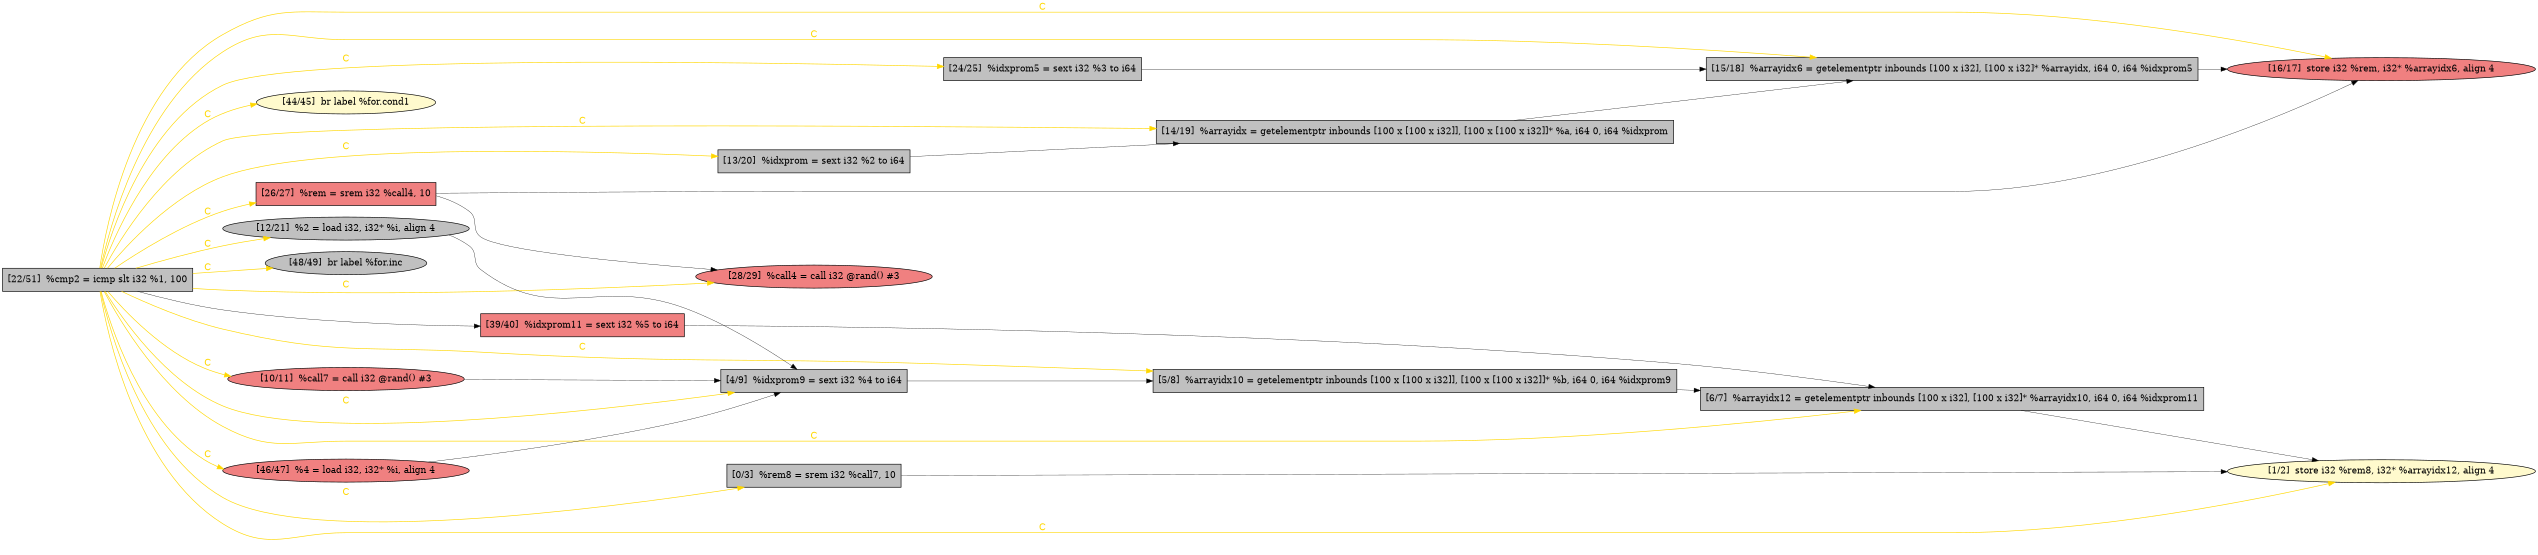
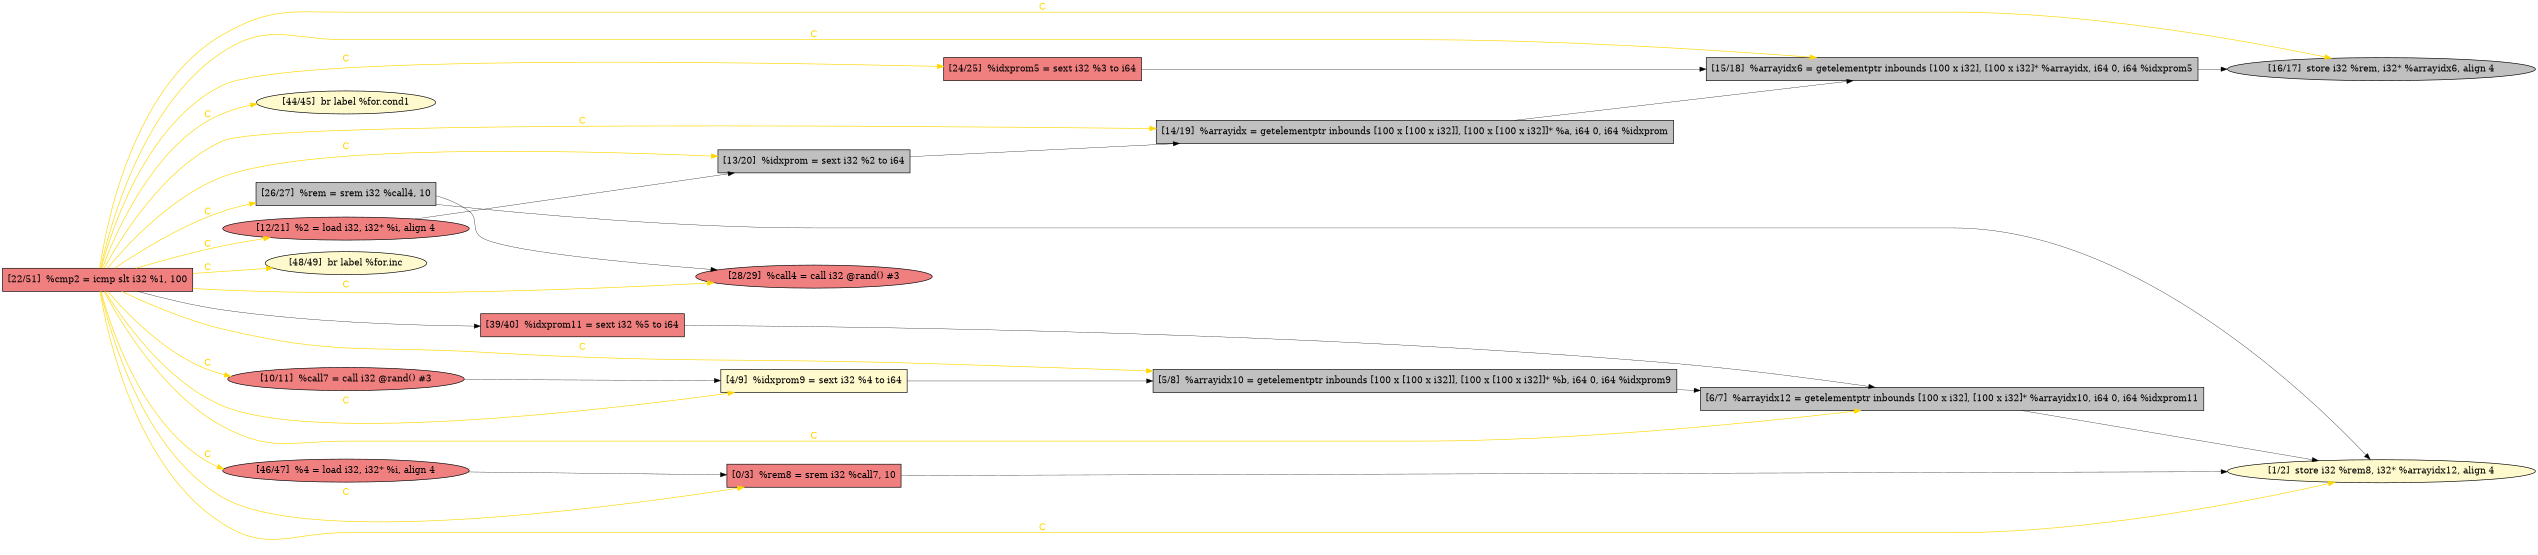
(1043, 69) -> (1043, 69)
(2381, 69) -> (2381, 69)
(1403, 191) -> (1435, 228)
(346, 194) -> (346, 194)
(346, 229) -> (346, 229)
(346, 263) -> (346, 263)
(98, 280) -> (98, 280)
(616, 297) -> (571, 197)
(814, 381) -> (814, 381)
(603, 437) -> (594, 473)
(814, 476) -> (814, 476)
